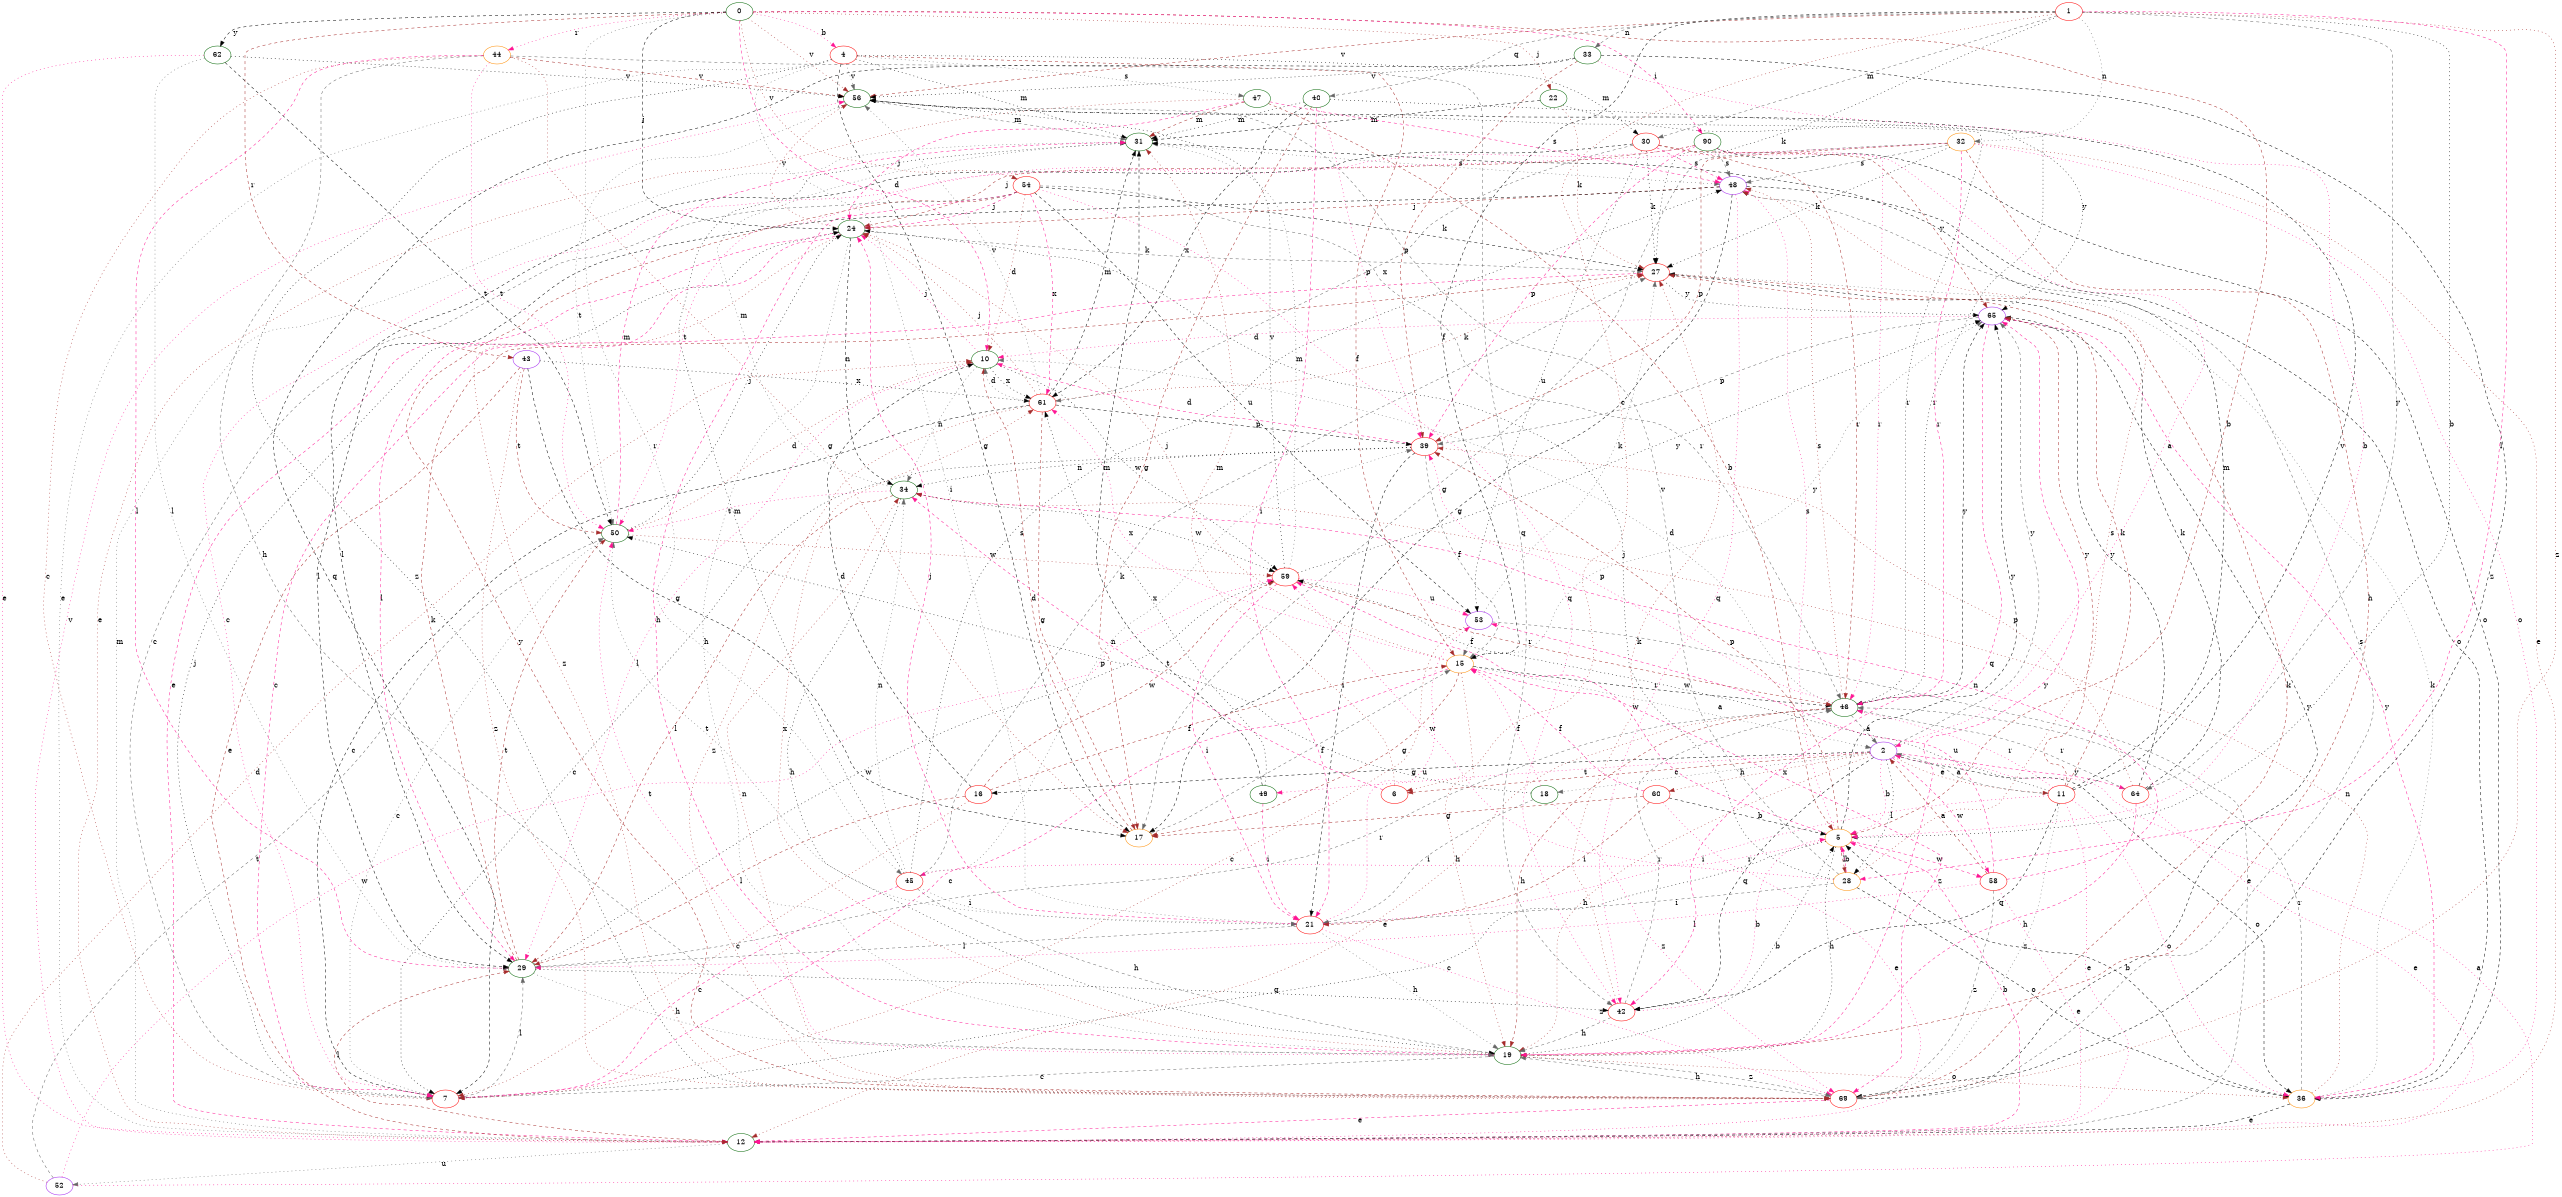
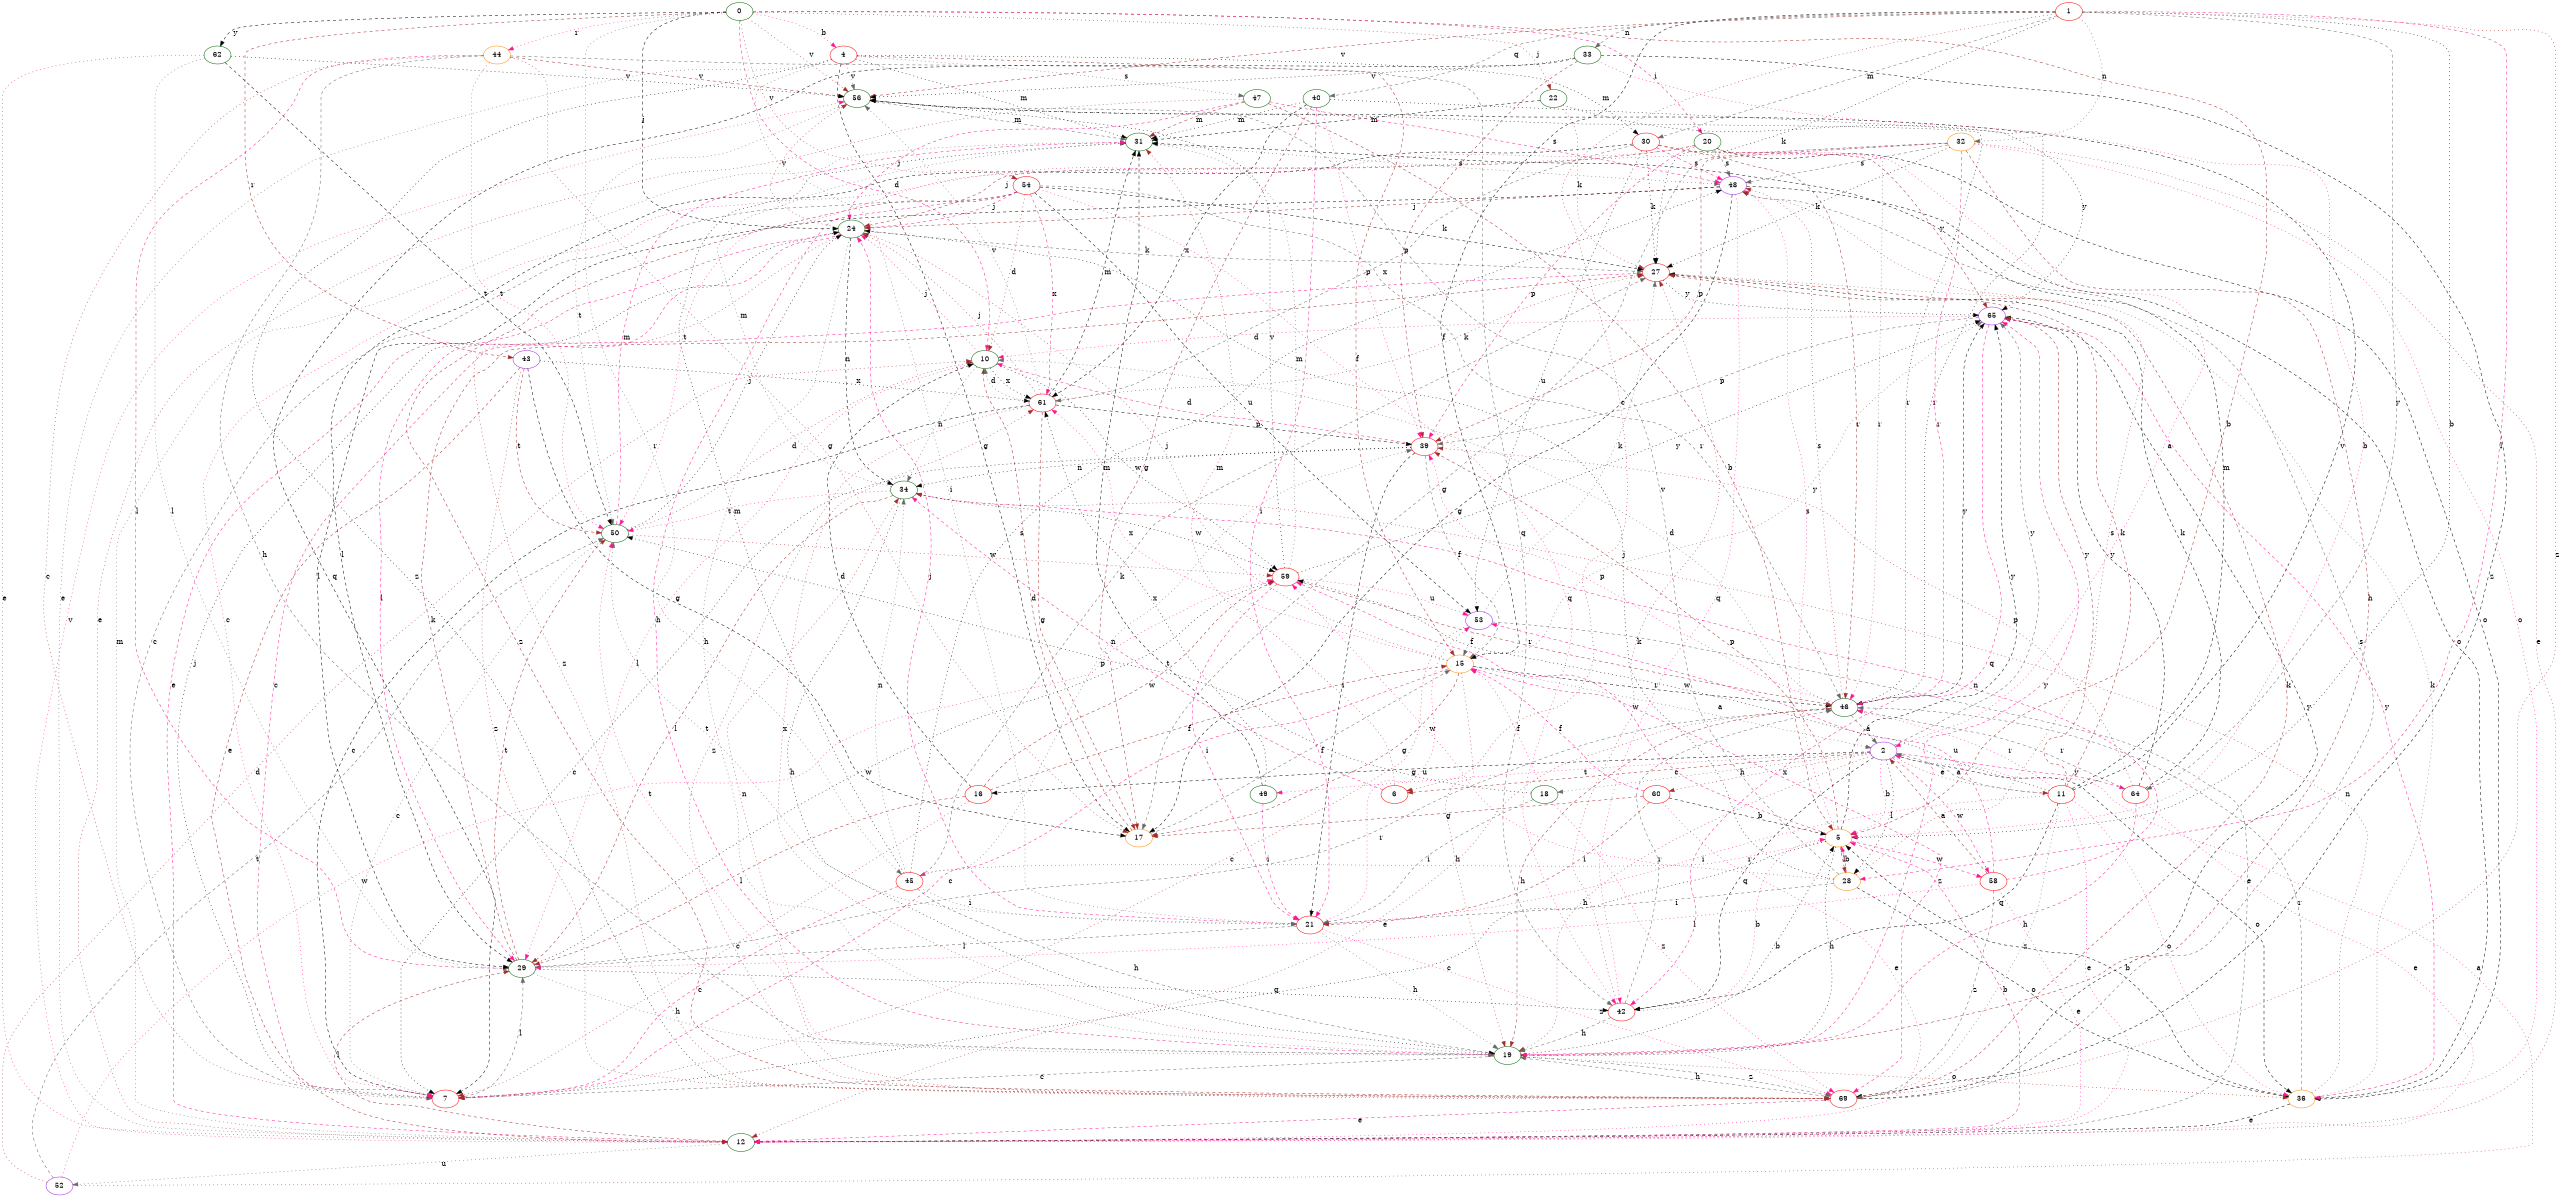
(1708, 142) -> (1708, 142)
(521, 642) -> (521, 642)
